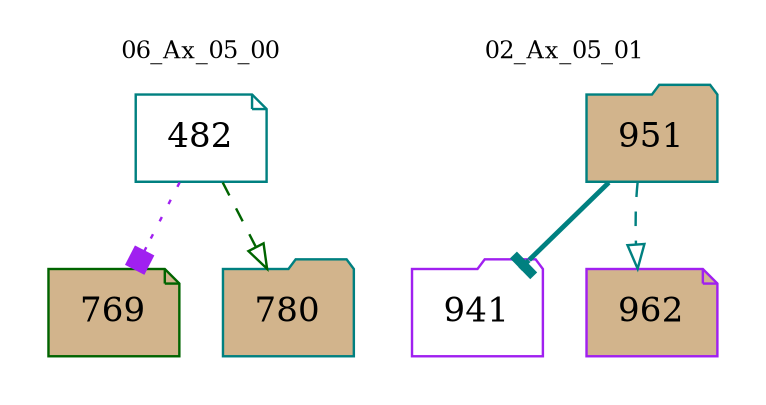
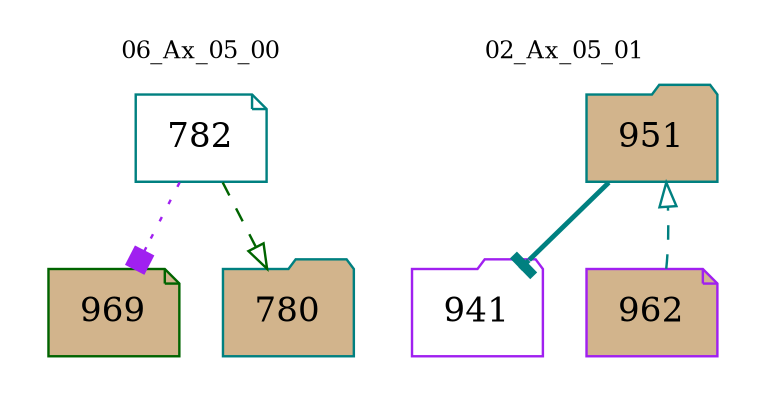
(201, 138) -> (201, 138)
(636, 213) -> (668, 238)
(114, 313) -> (114, 313)
